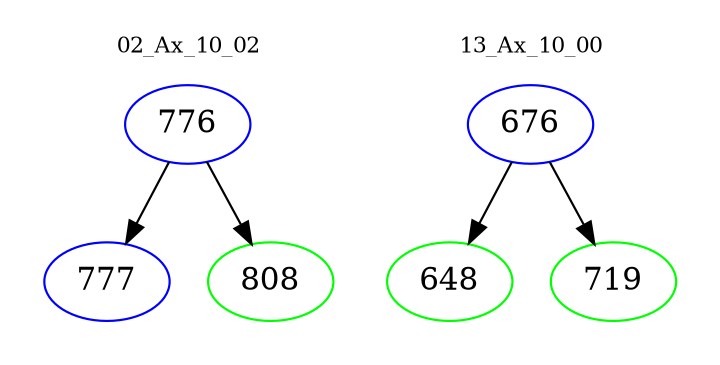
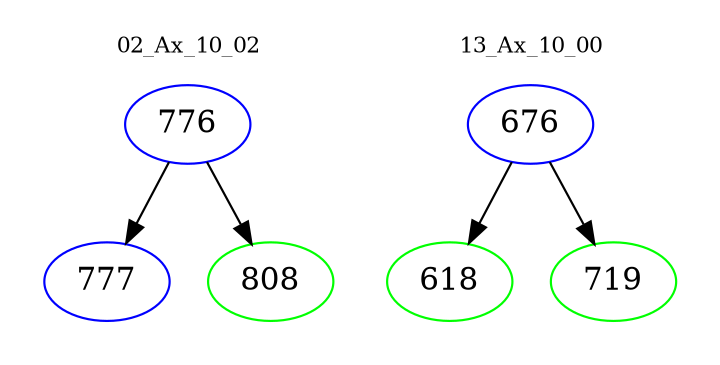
(450, 282) -> (450, 282)
